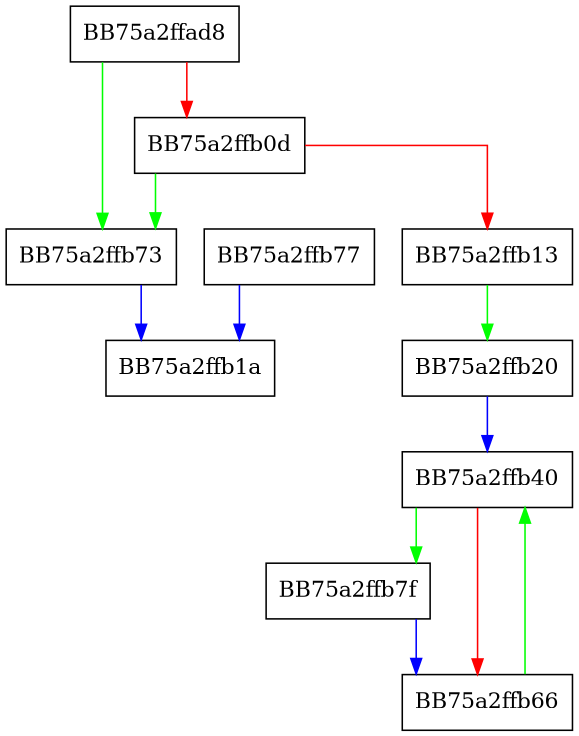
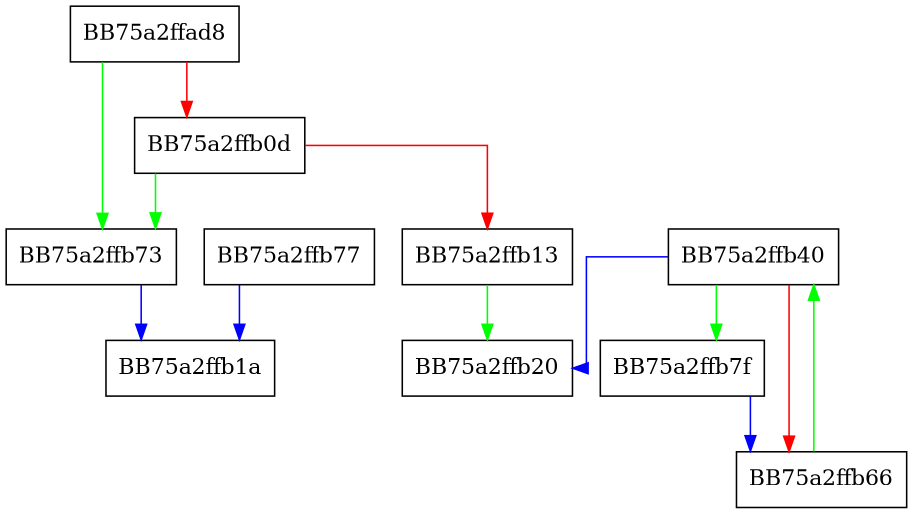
(487, 416) -> (586, 272)
